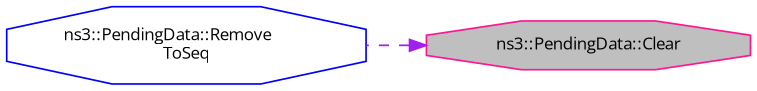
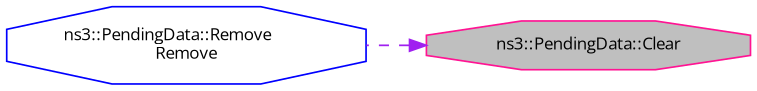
(186, 45) -> (186, 45)
